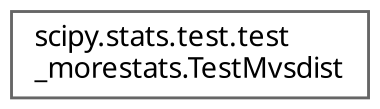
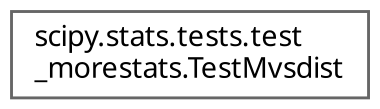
(190, 55) -> (190, 55)
